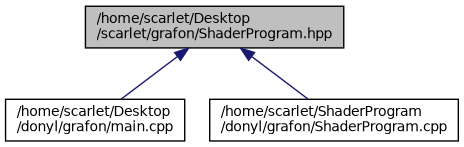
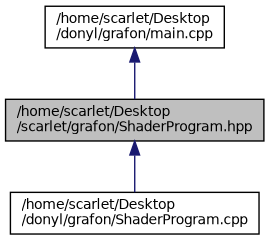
(149, 78) -> (135, 81)
(334, 120) -> (135, 213)
